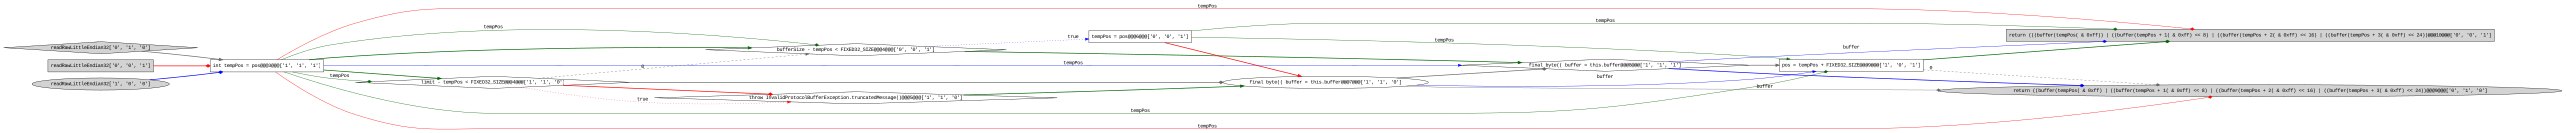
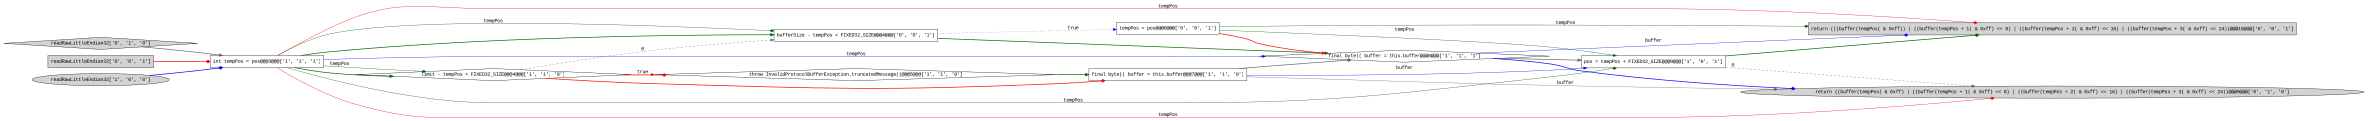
(856, 50) -> (856, 35)
(1232, 59) -> (1270, 46)
(925, 82) -> (824, 88)
(1326, 82) -> (1168, 75)
